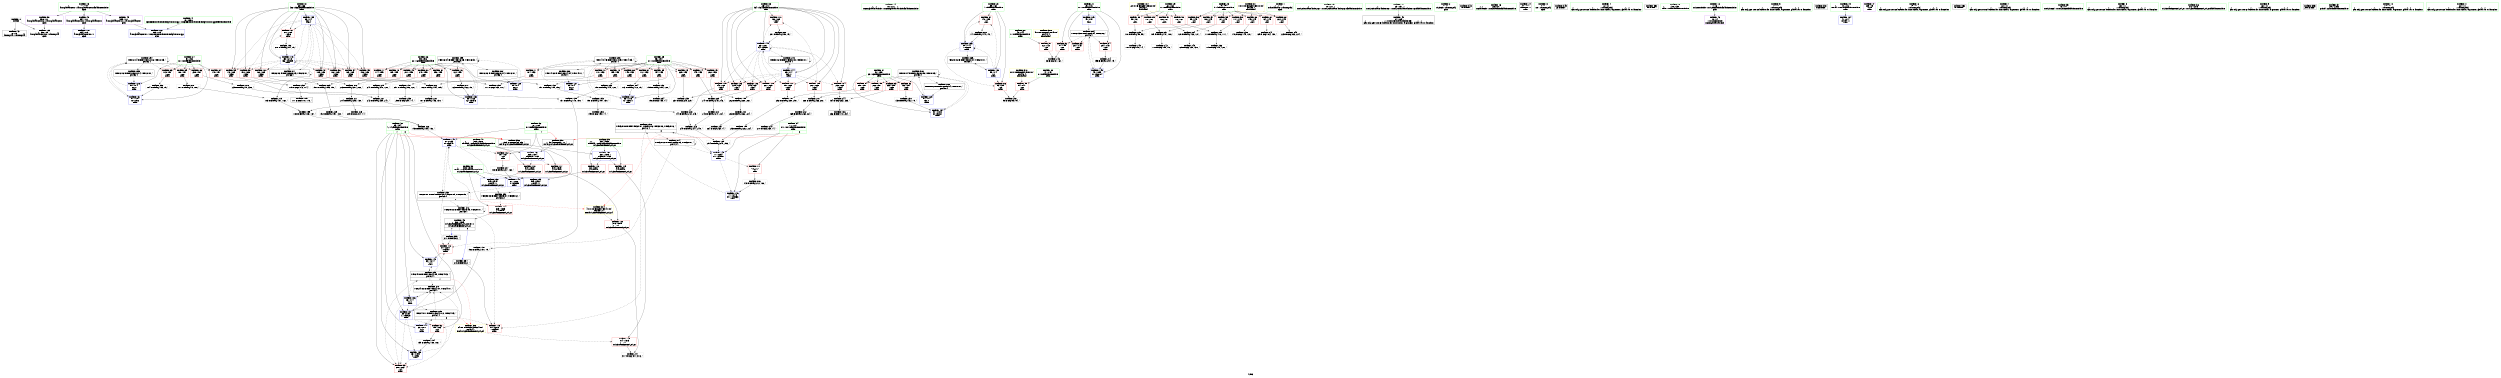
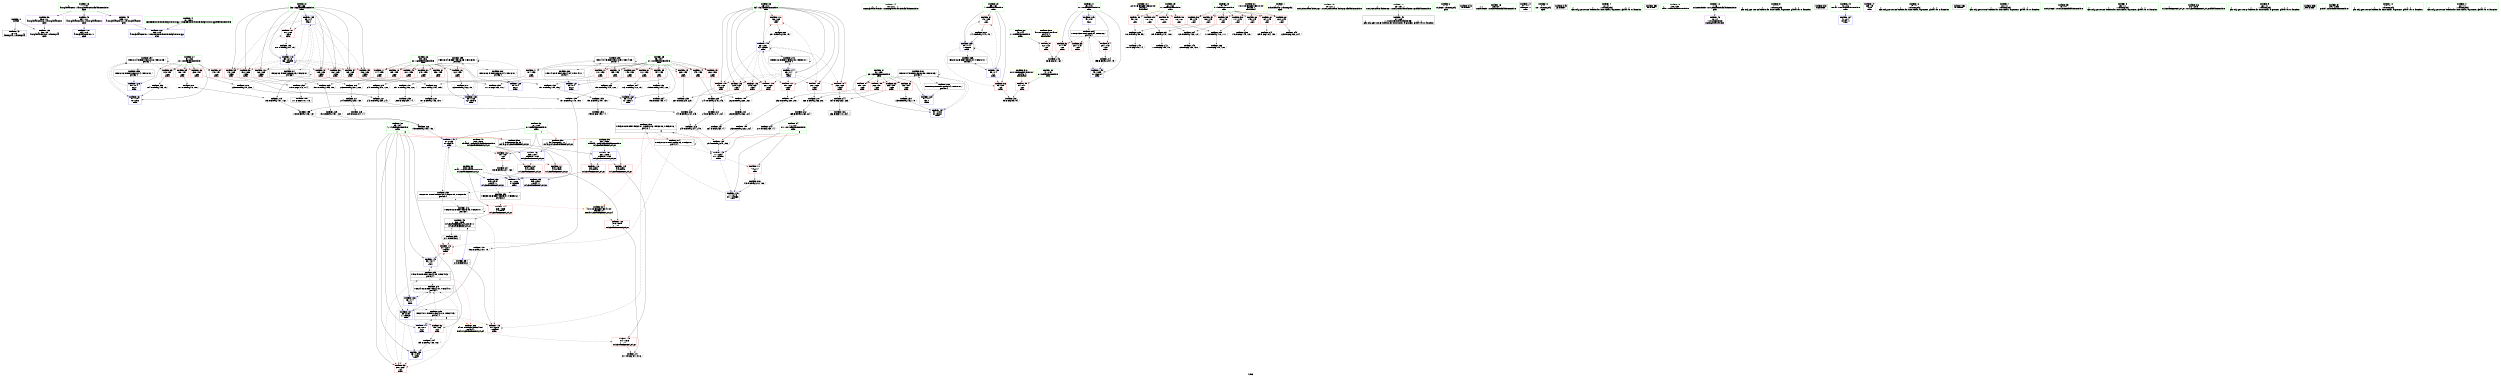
(514, 142) -> (514, 142)
